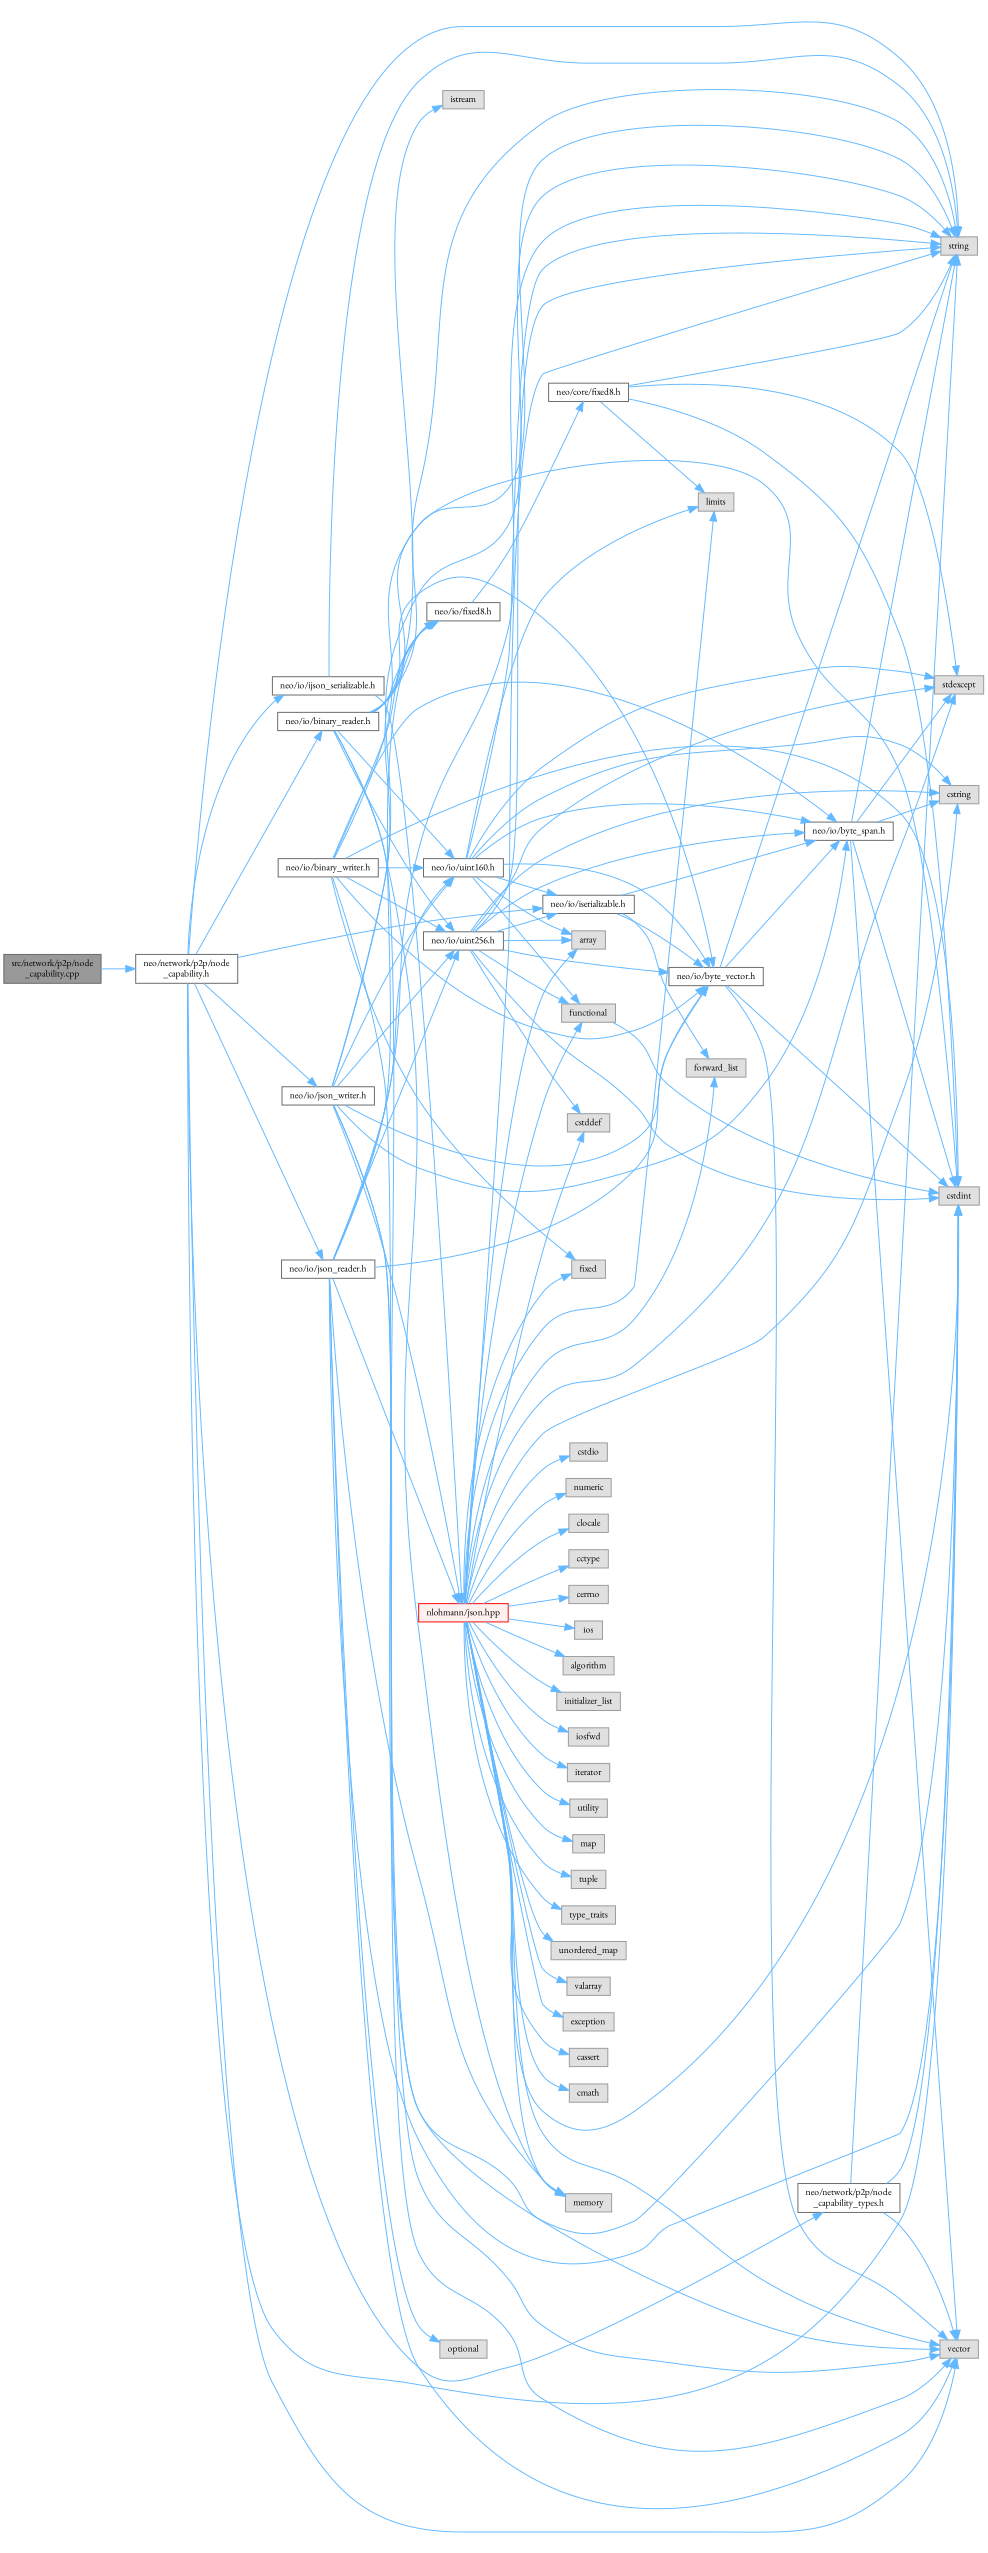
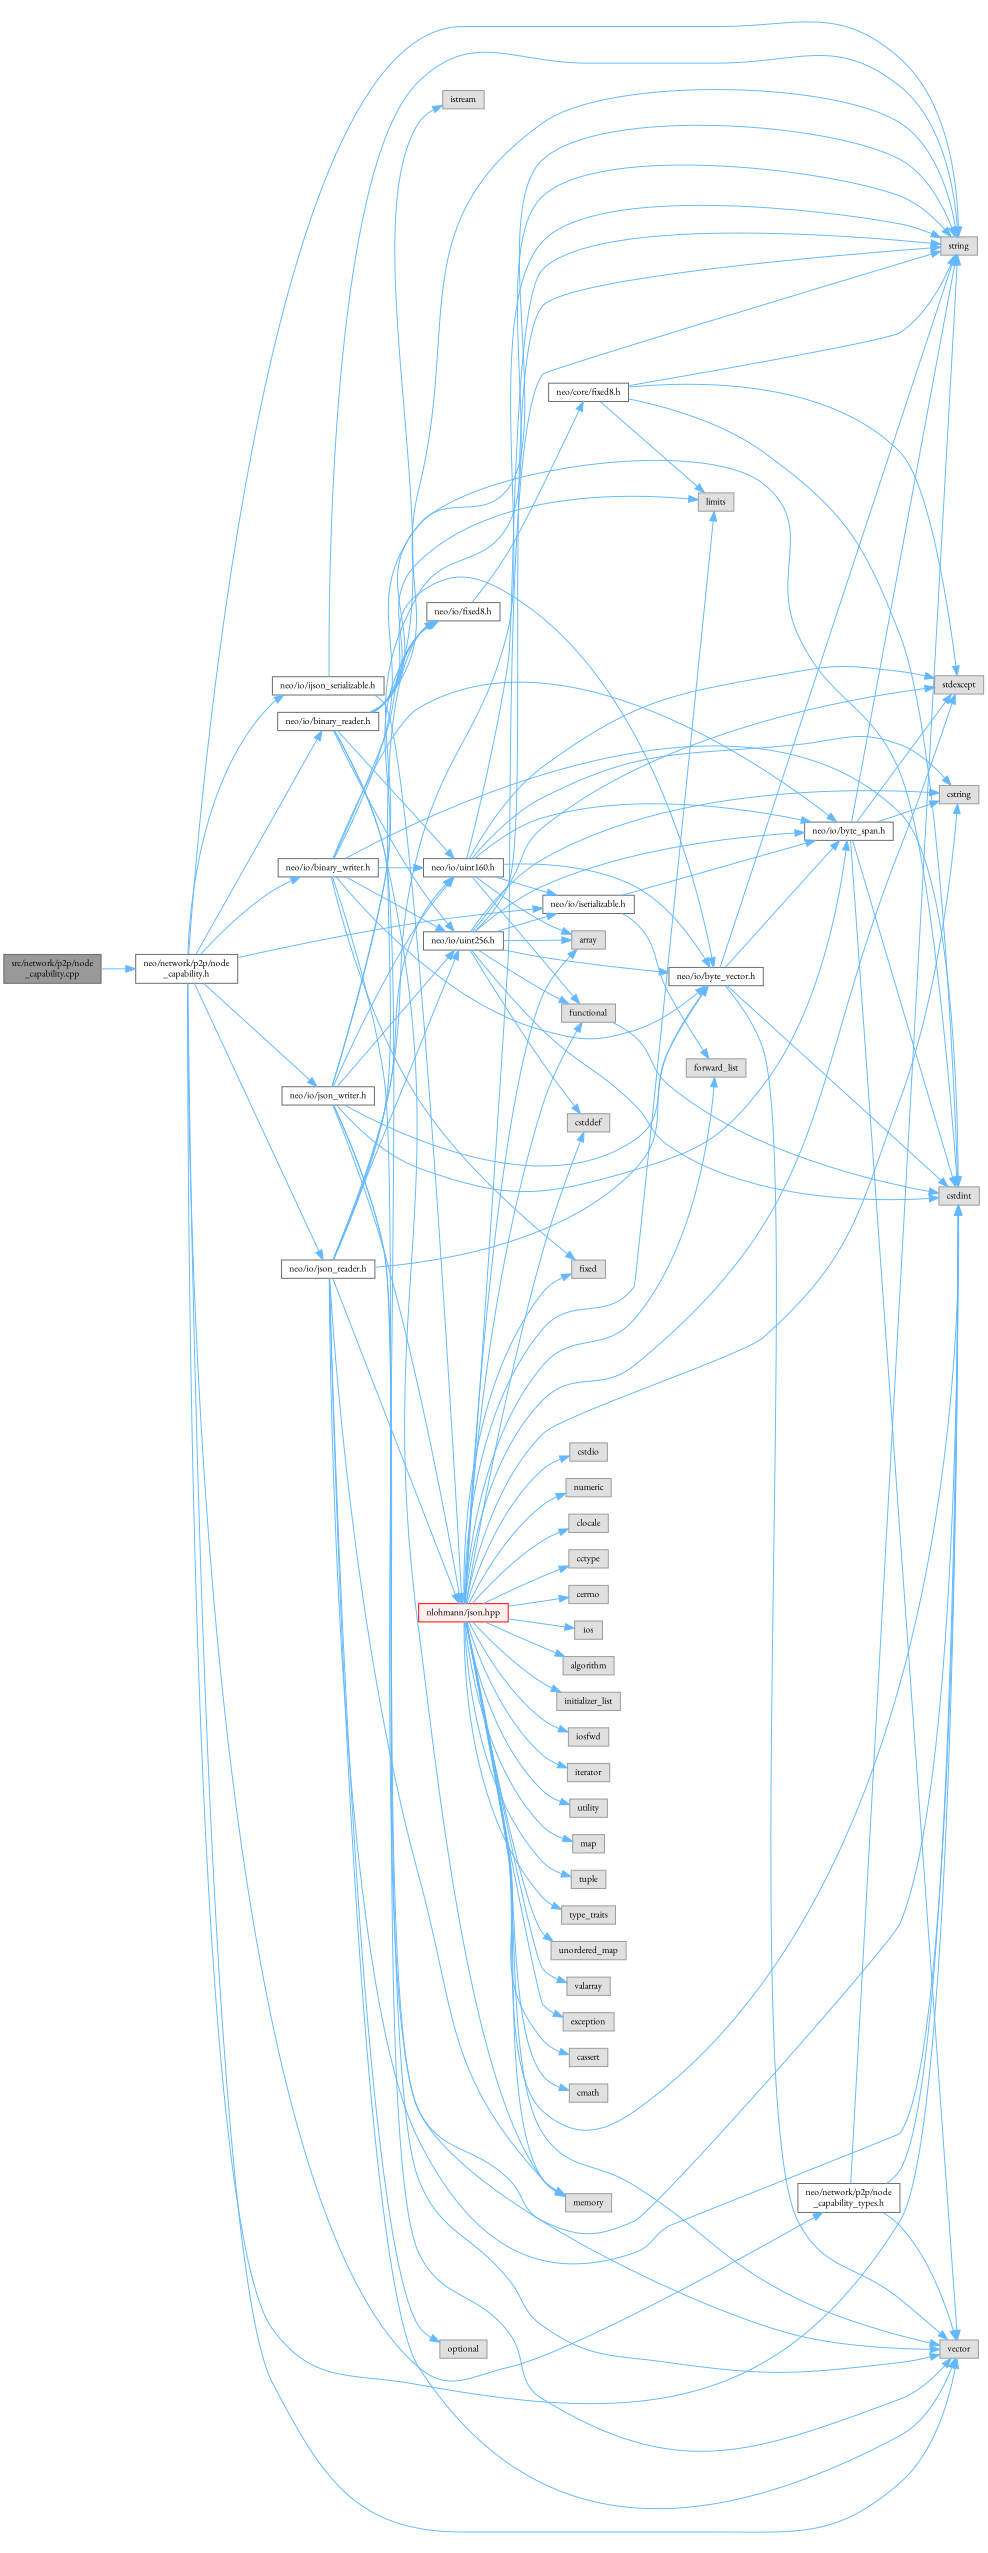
(525, 633) -> (467, 529)
none -> (243, 913)
(657, 935) -> none
